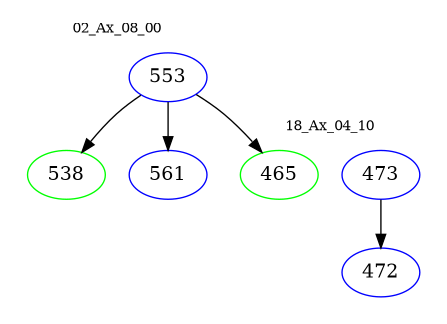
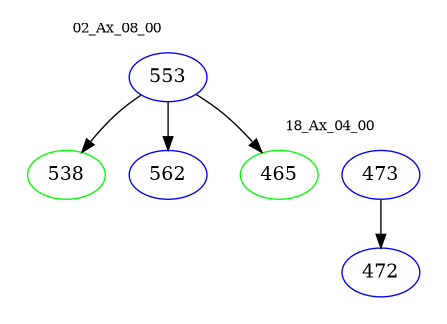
(330, 127) -> (330, 127)
(168, 175) -> (168, 175)
